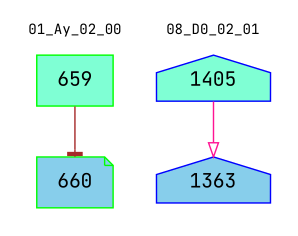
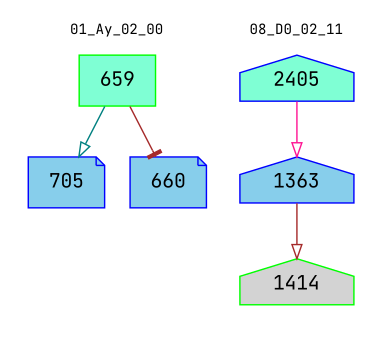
(213, 30) -> (297, 30)
(213, 81) -> (297, 81)
none -> (66, 182)
(75, 182) -> (168, 182)
none -> (297, 284)
